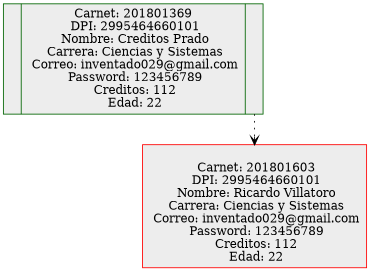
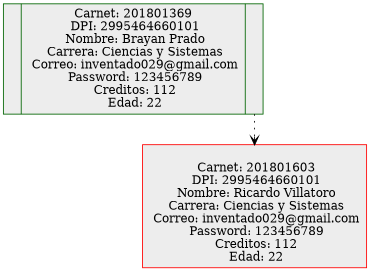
(133, 39) -> (133, 39)
